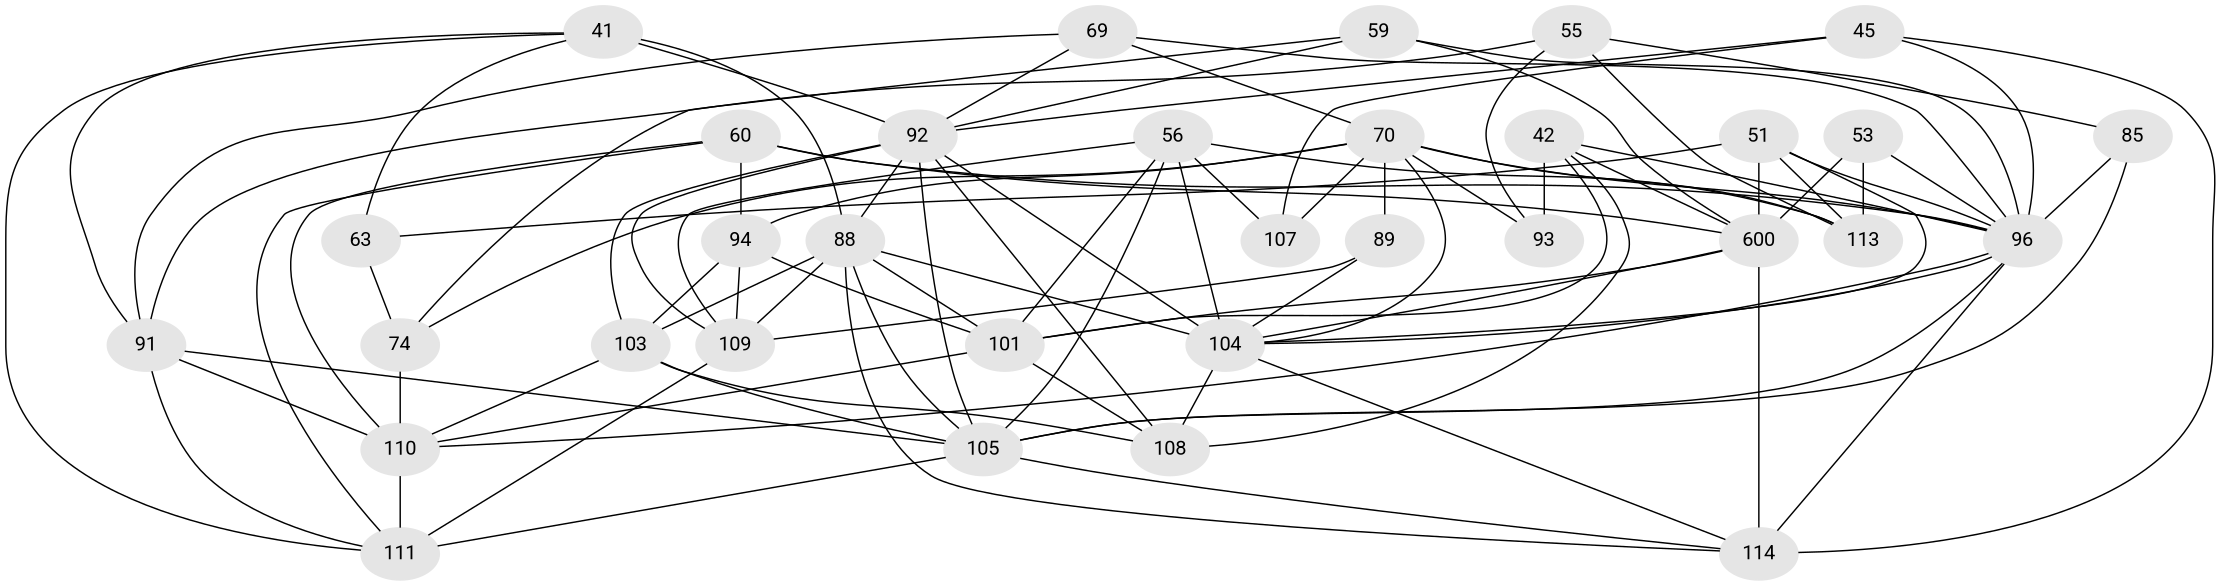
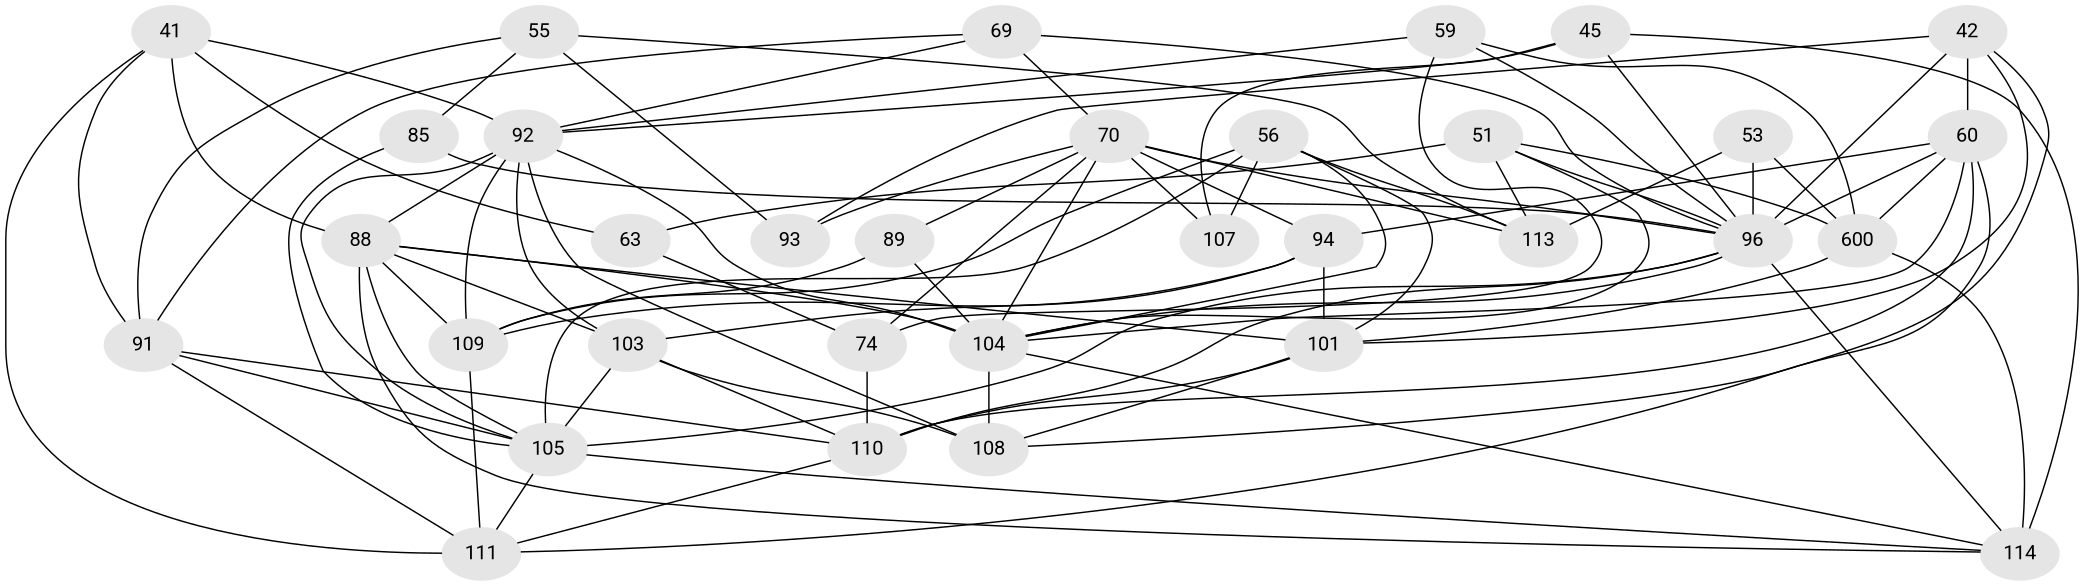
(1678, 201) -> (1968, 91)
(1482, 298) -> (1731, 297)
